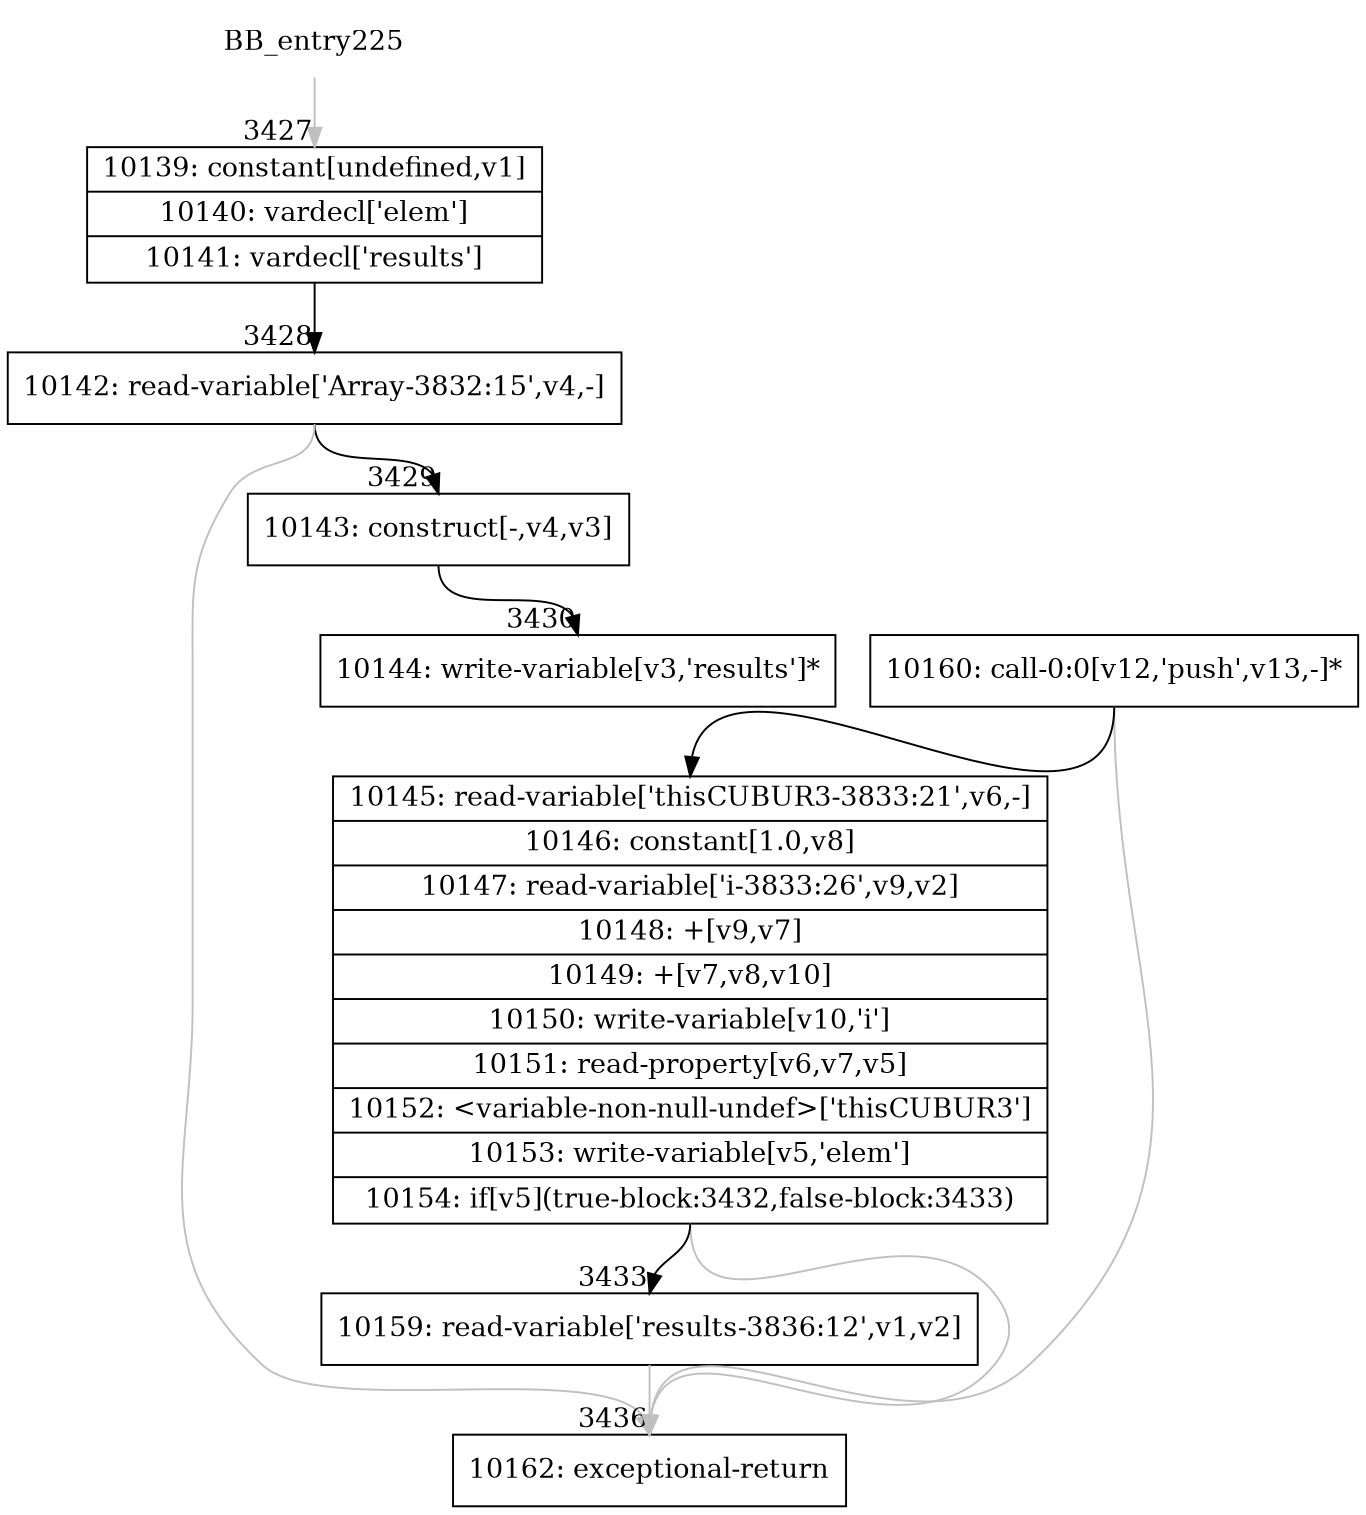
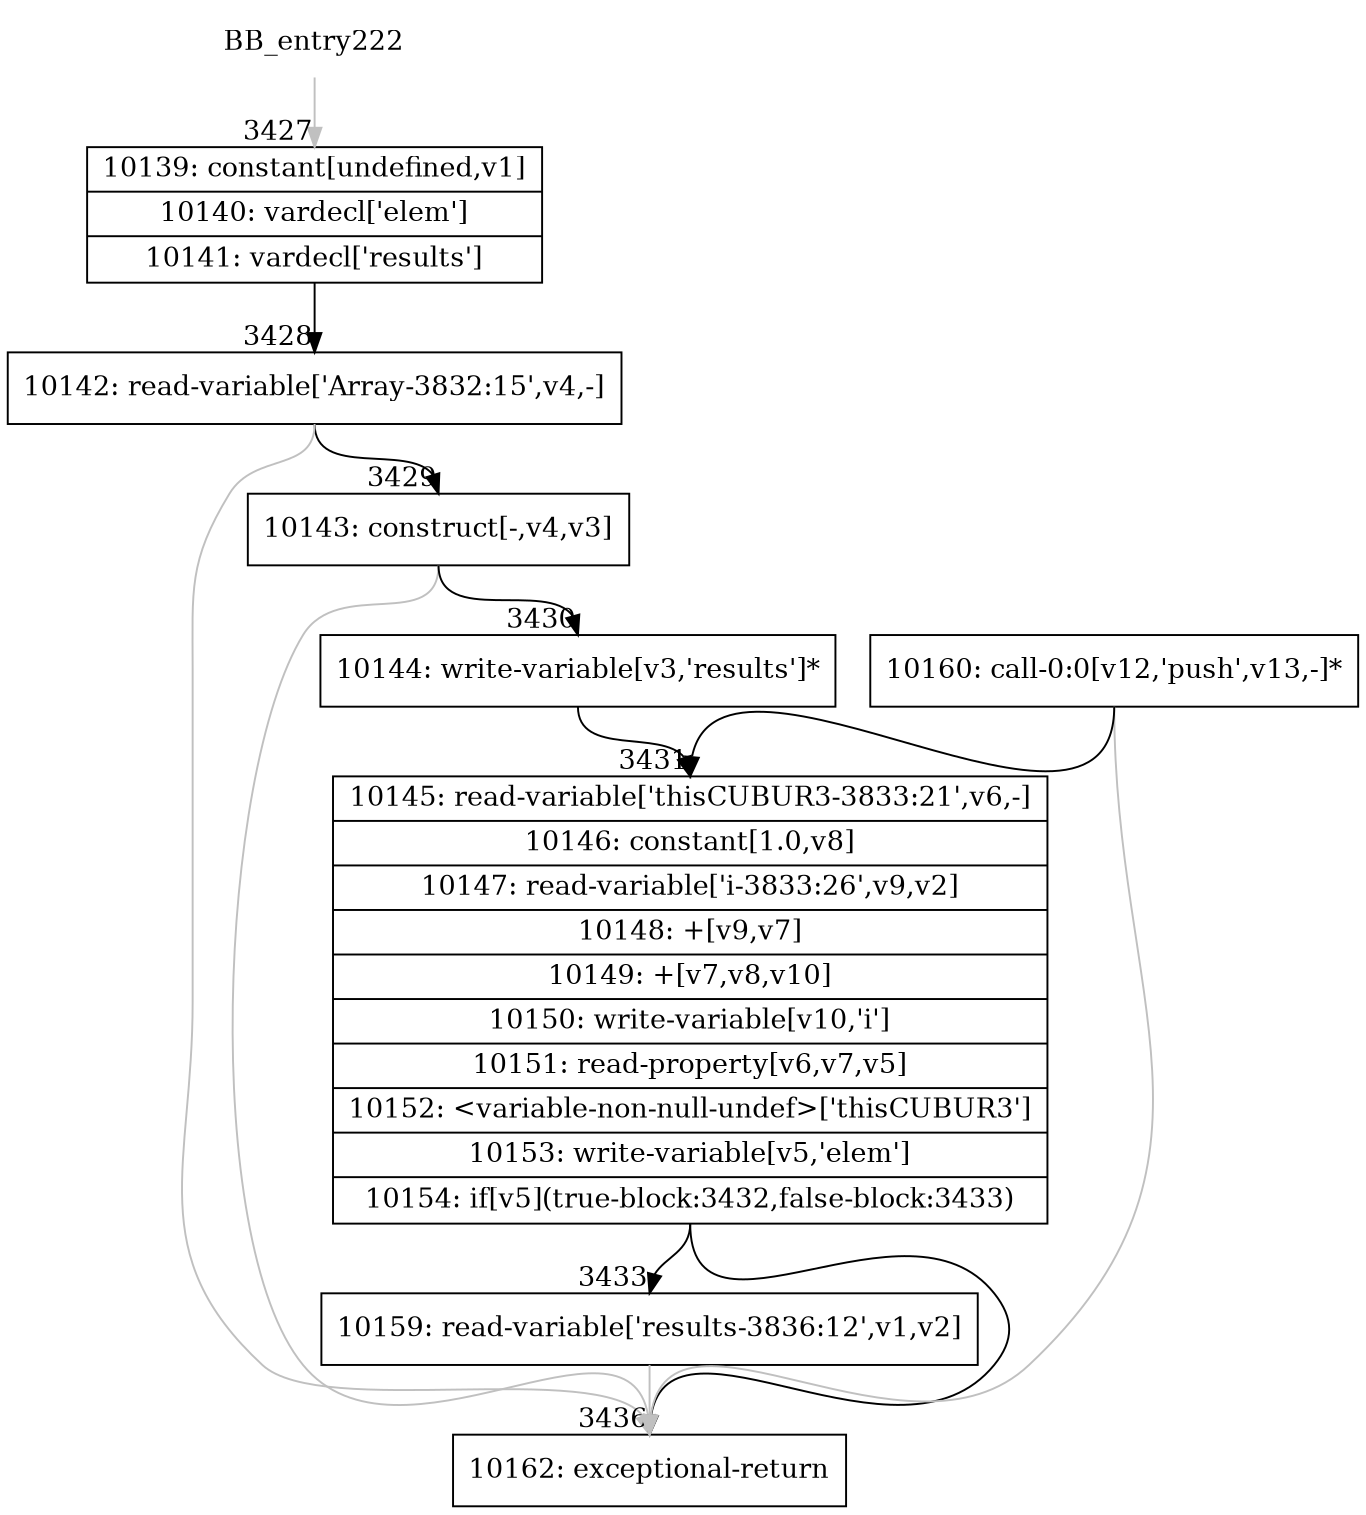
(315, 43) -> (315, 43)
none -> (624, 740)
none -> (235, 1107)
(1007, 1342) -> (1007, 1342)
